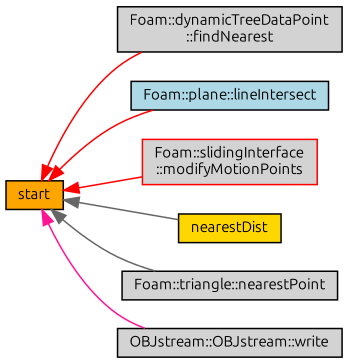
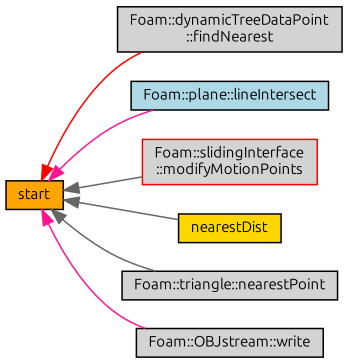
(103, 133) -> (103, 133)
(111, 182) -> (111, 182)
(230, 343) -> (230, 343)
